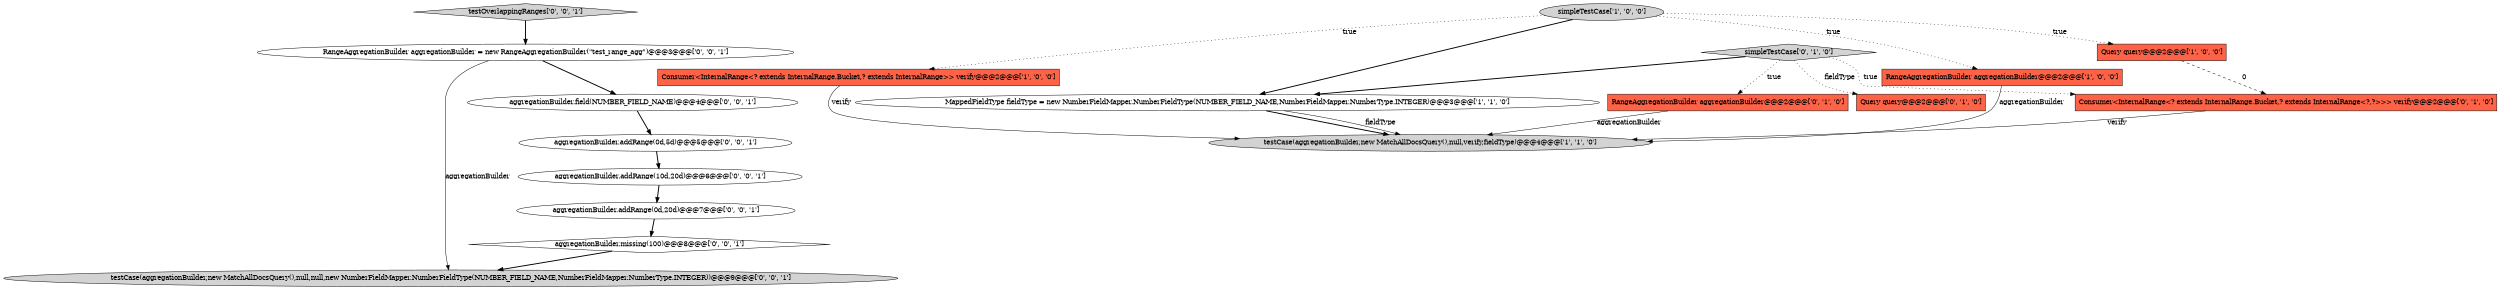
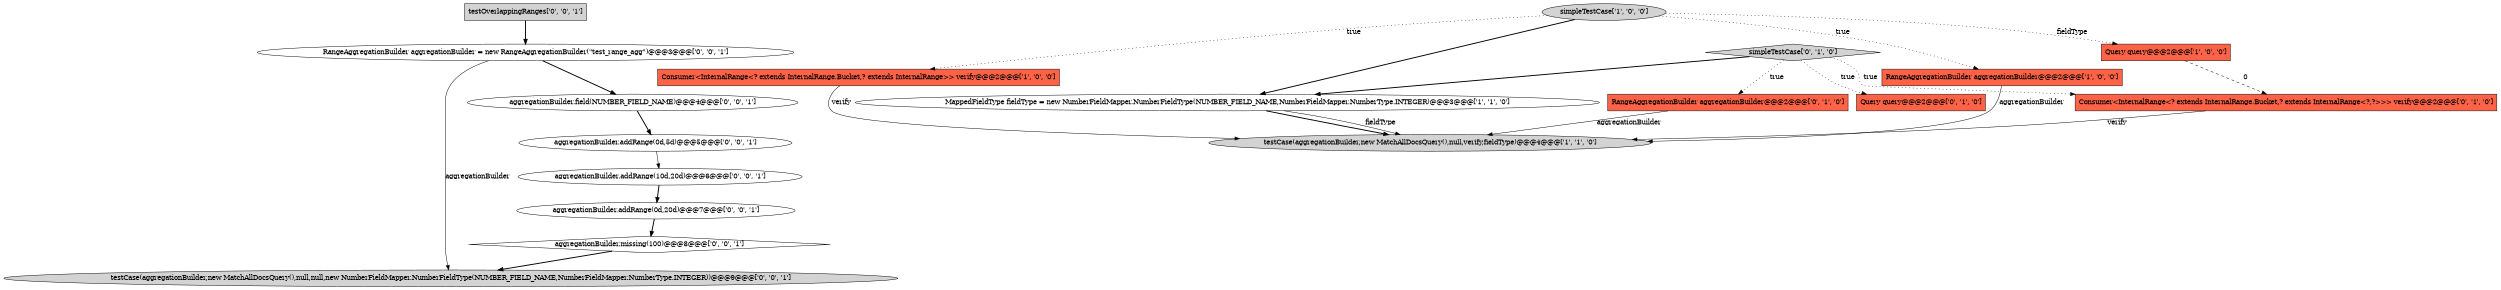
(526, 12) -> (526, 12)
(2060, 32) -> (2072, 32)
(1840, 77) -> (1848, 77)
(657, 158) -> (657, 158)
